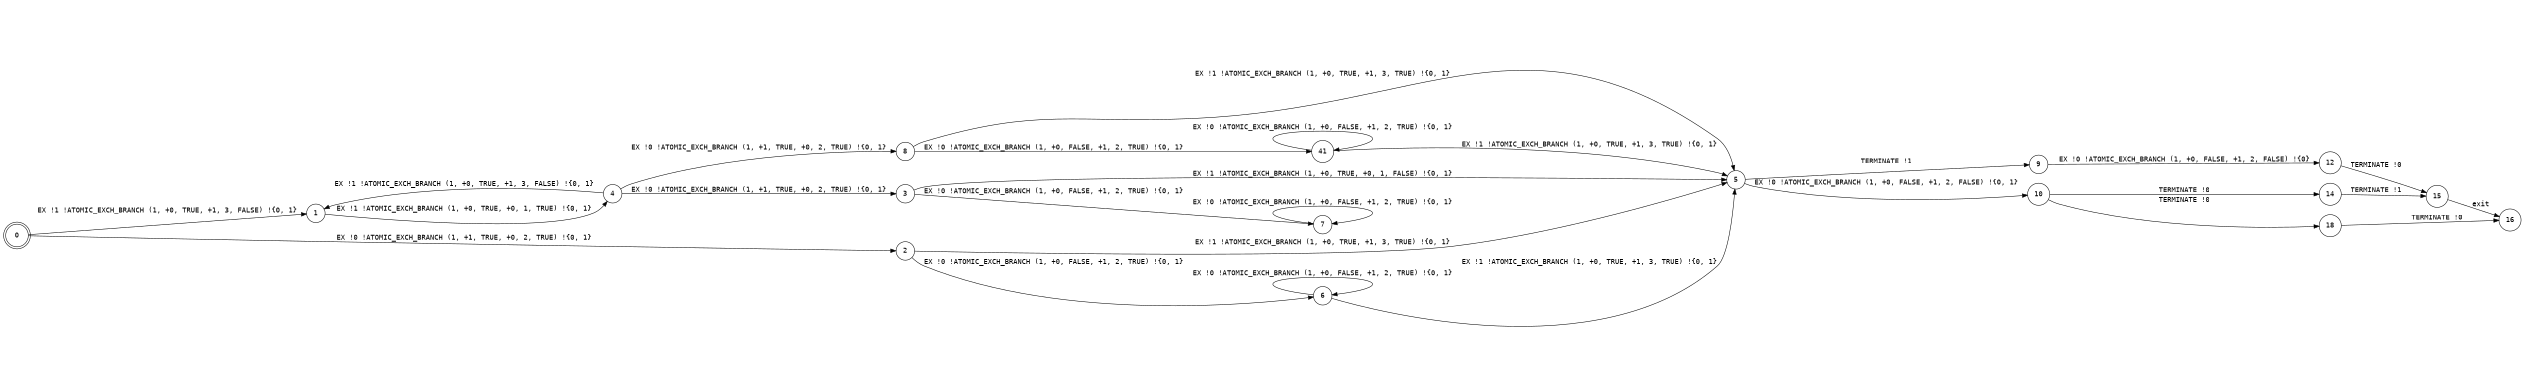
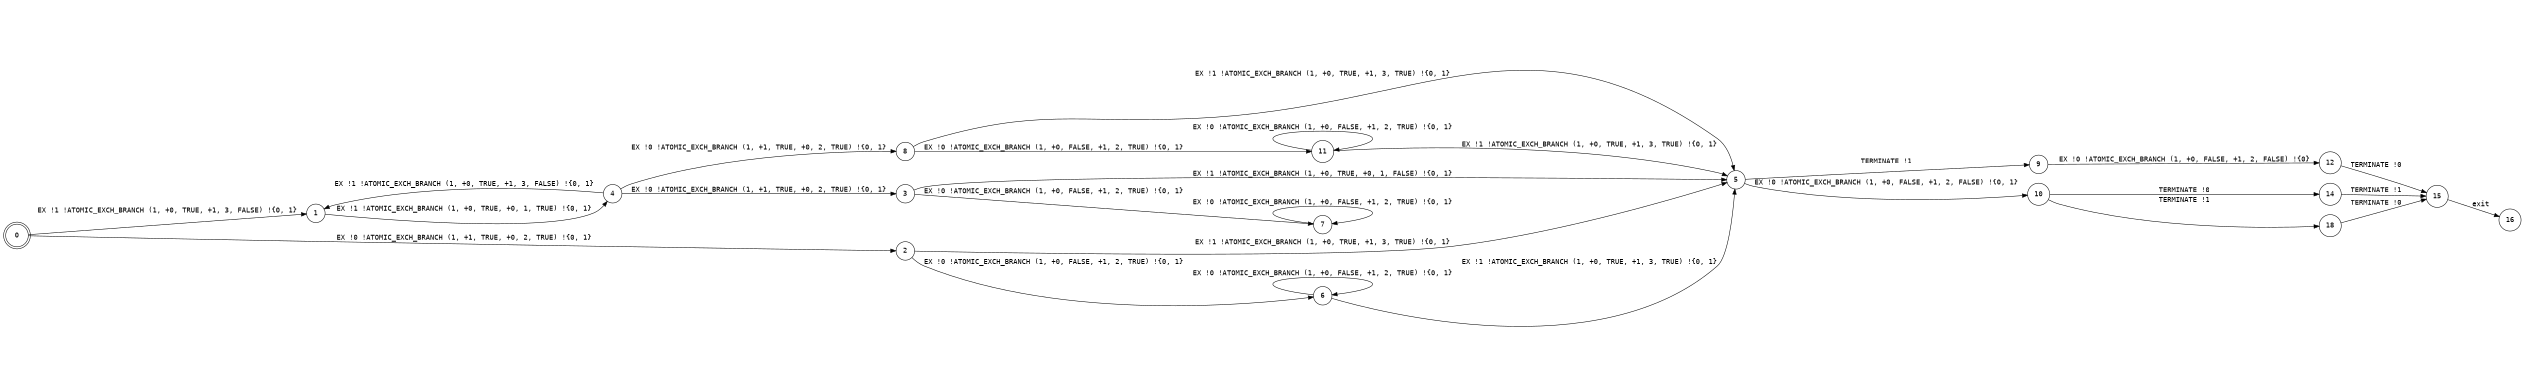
(1323, 151) -> (1323, 151)
(2184, 200) -> (2184, 200)
(2418, 223) -> (2381, 212)
